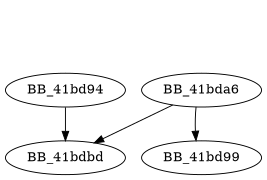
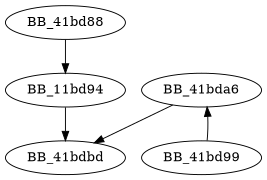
none -> (65, 23)
(65, 90) -> (65, 90)
(195, 119) -> (208, 129)
